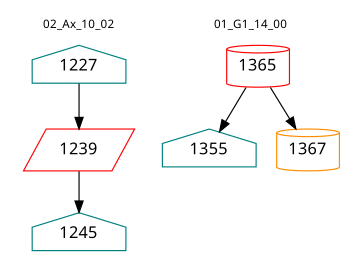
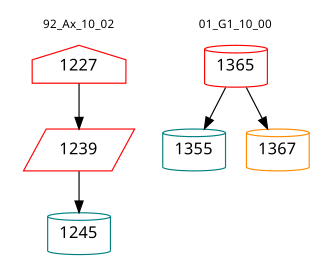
(79, 25) -> (79, 25)
(251, 25) -> (236, 25)
(79, 66) -> (79, 66)
(209, 150) -> (194, 150)
(79, 234) -> (79, 234)
